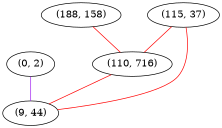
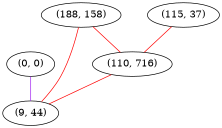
(31, 64) -> (31, 64)
(145, 93) -> (65, 67)
